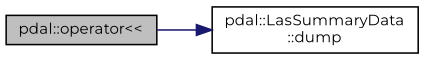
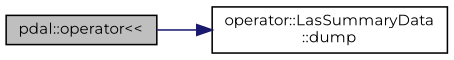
(315, 30) -> (330, 30)
